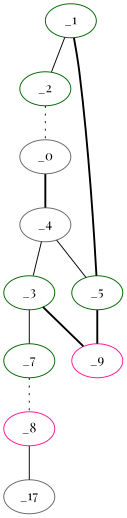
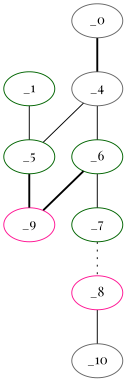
(45, 89) -> none
(88, 157) -> (29, 123)
(29, 293) -> (97, 157)
(29, 497) -> (97, 361)
